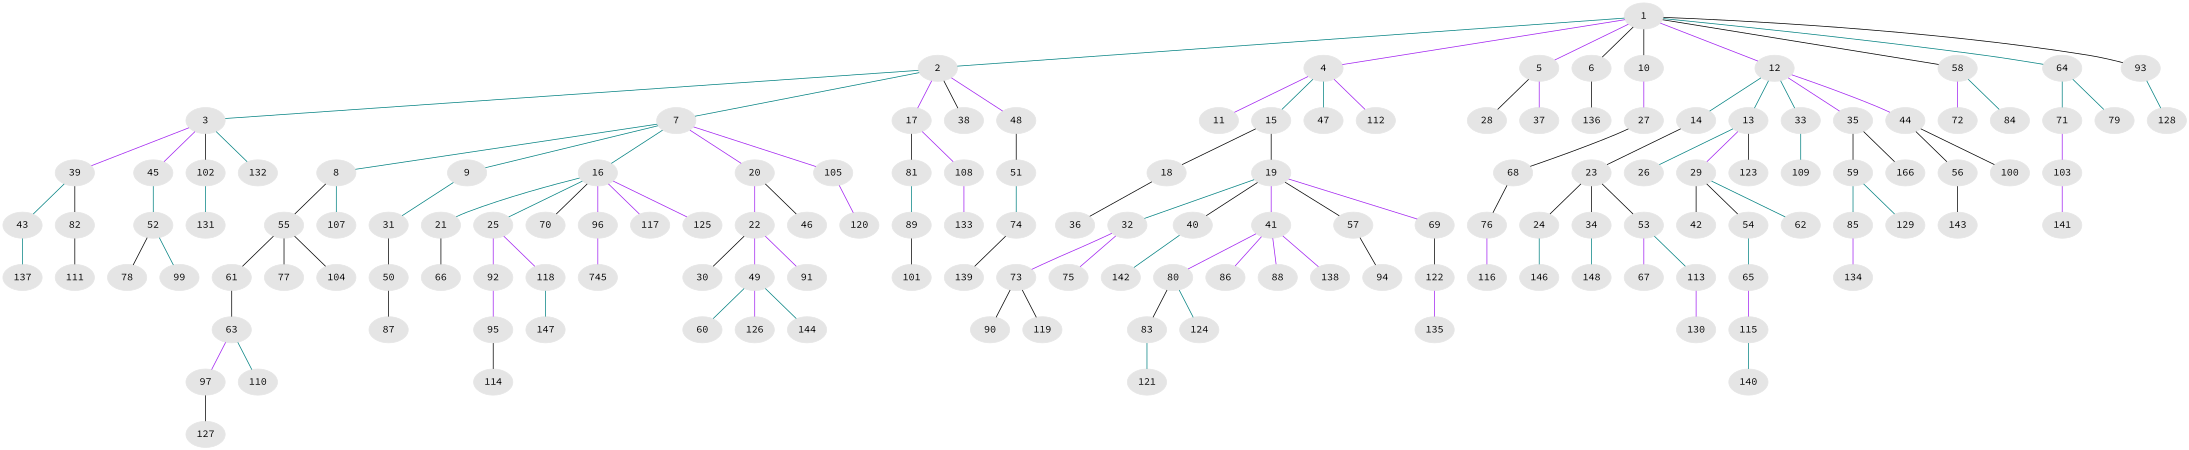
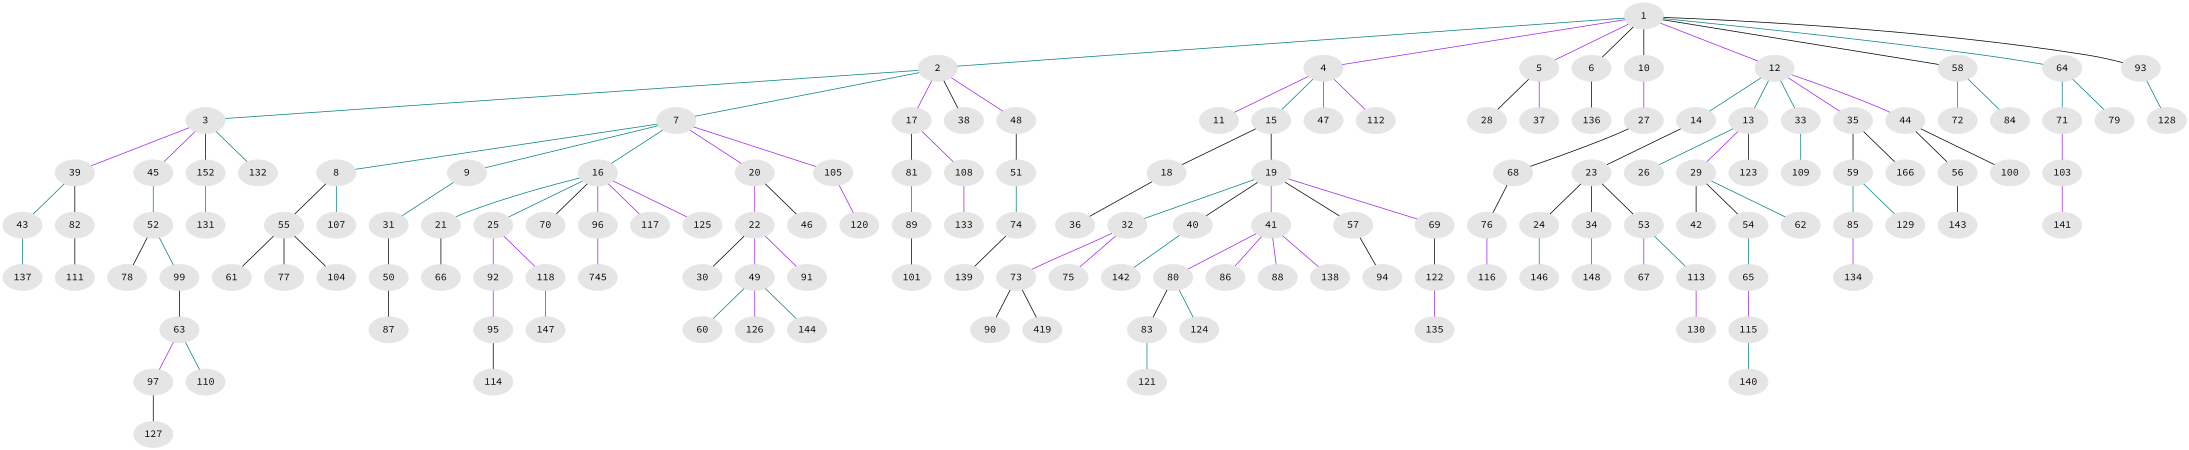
(206, 173) -> (206, 173)
(232, 304) -> (179, 304)
(1042, 330) -> (1042, 330)
